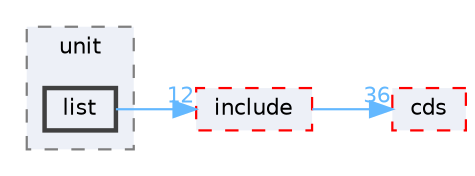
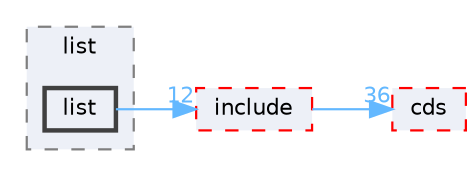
(80, 48) -> (80, 48)
